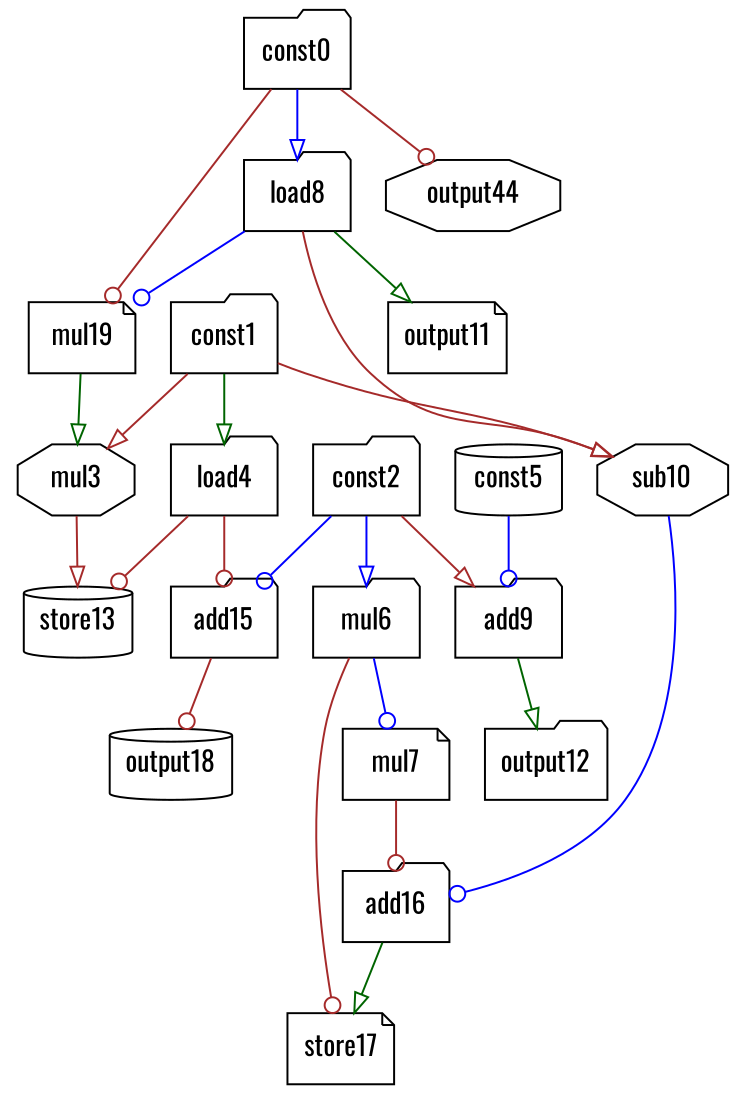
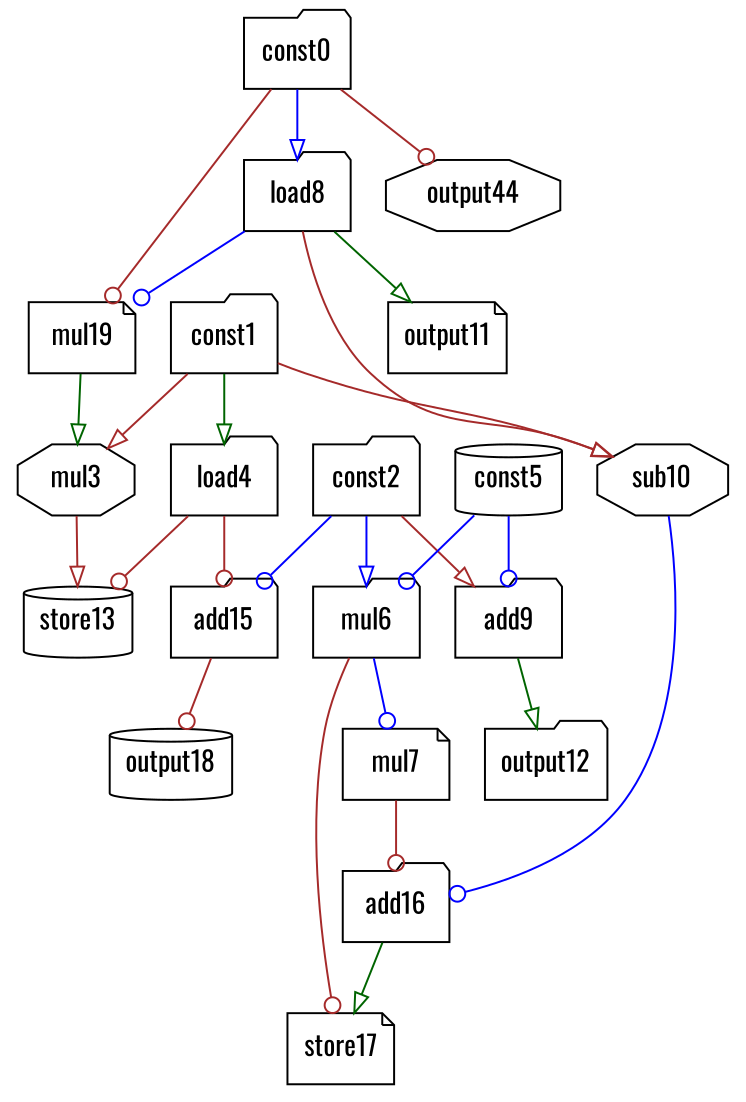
none -> (446, 542)
